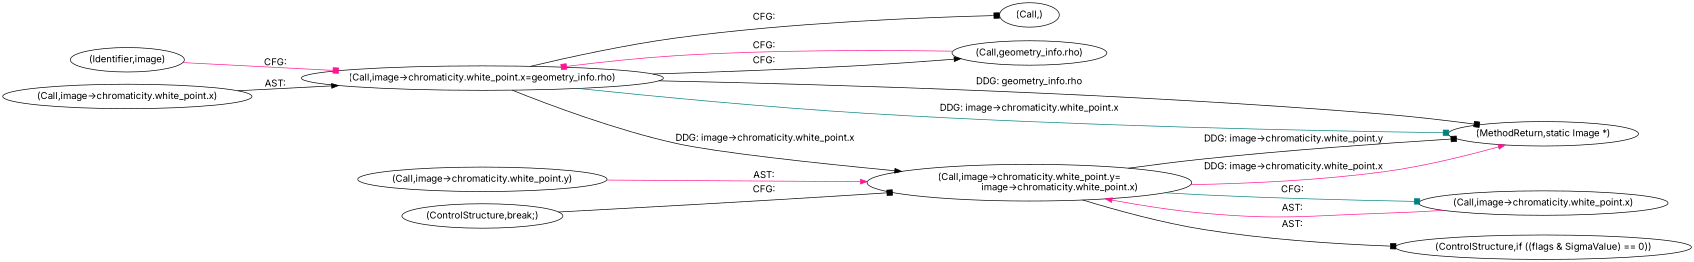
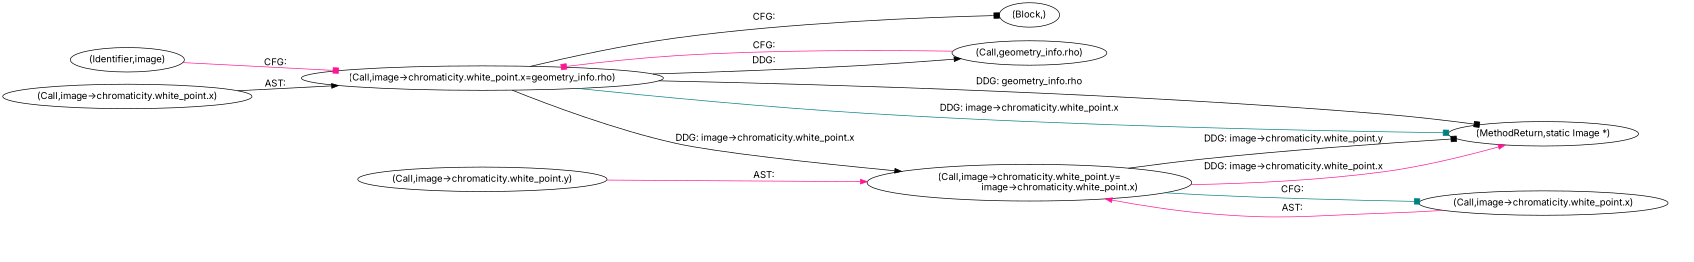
(1029, 15) -> (1029, 15)
(765, 61) -> (765, 61)
(482, 216) -> none
(1543, 247) -> none
